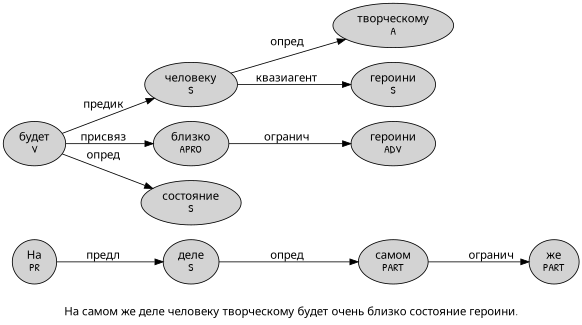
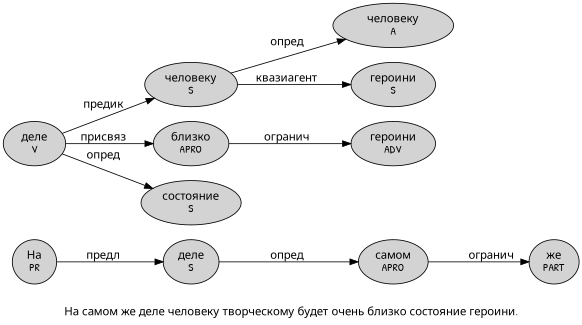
(393, 25) -> (393, 25)
(34, 144) -> (34, 144)
(393, 262) -> (393, 262)
